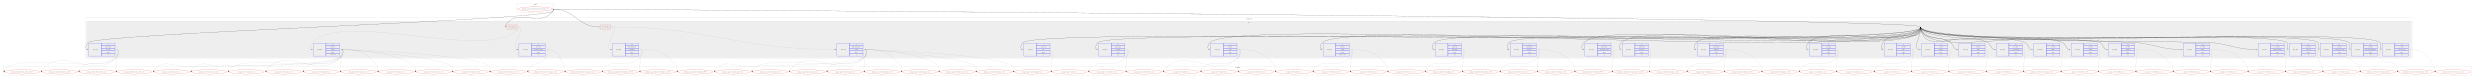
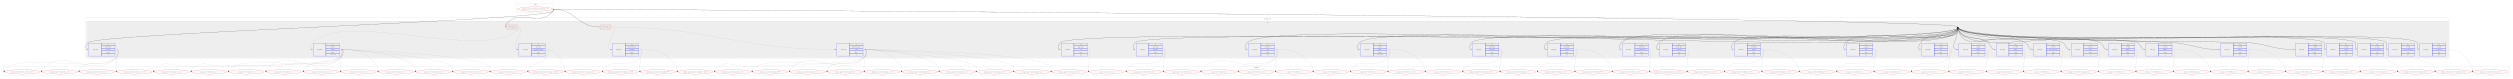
none -> (770, 72)
